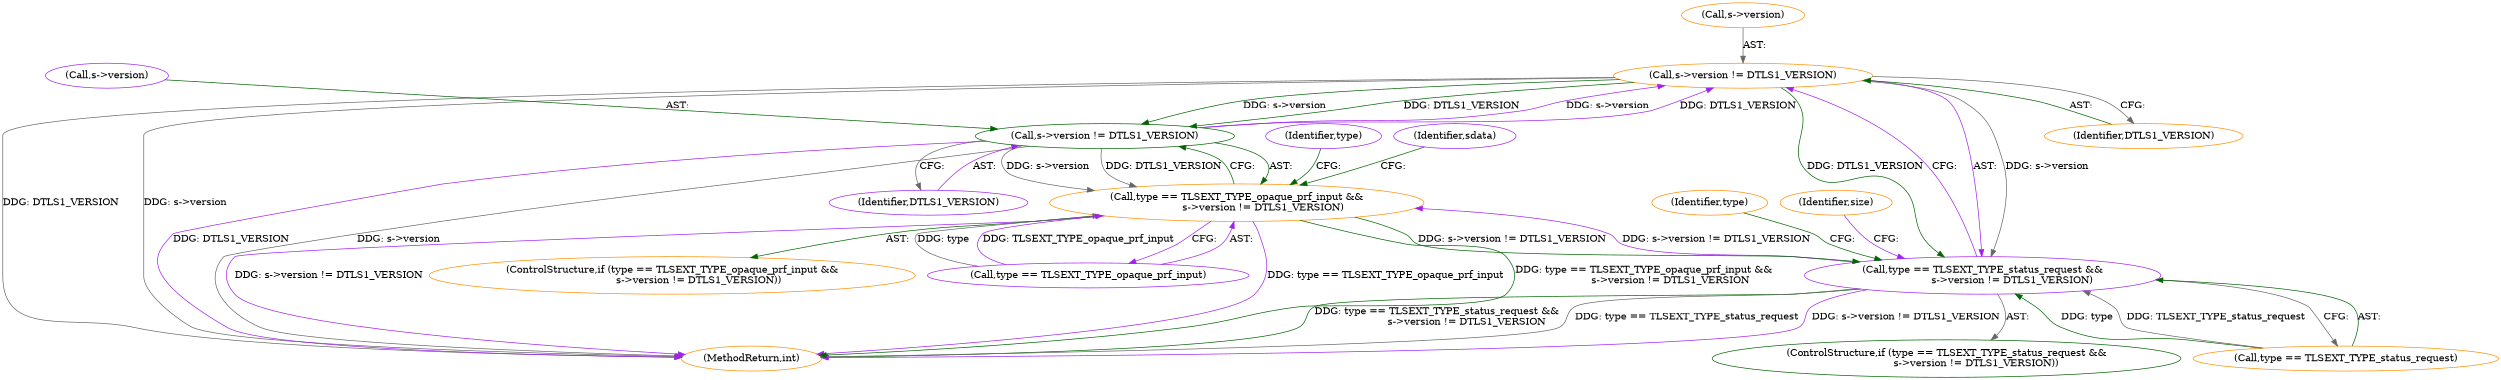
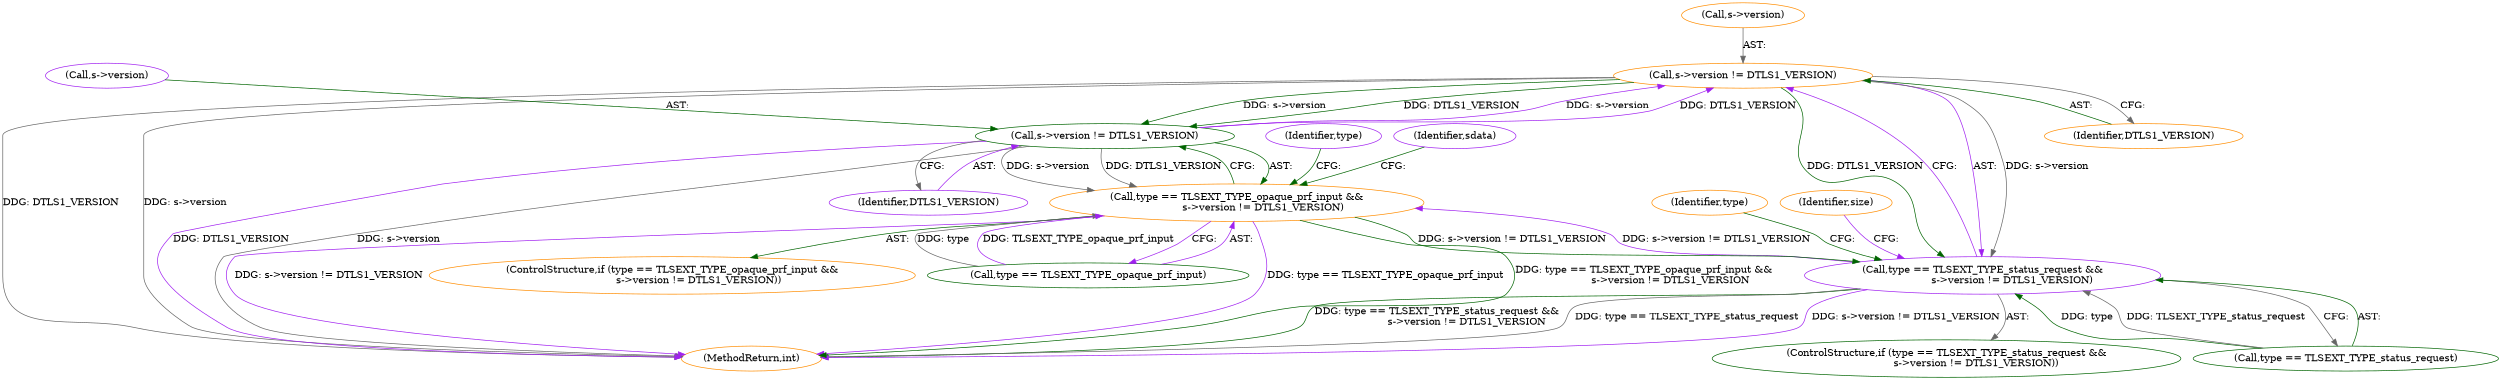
(1088, 275) -> (1088, 275)
(2346, 359) -> (2346, 359)
